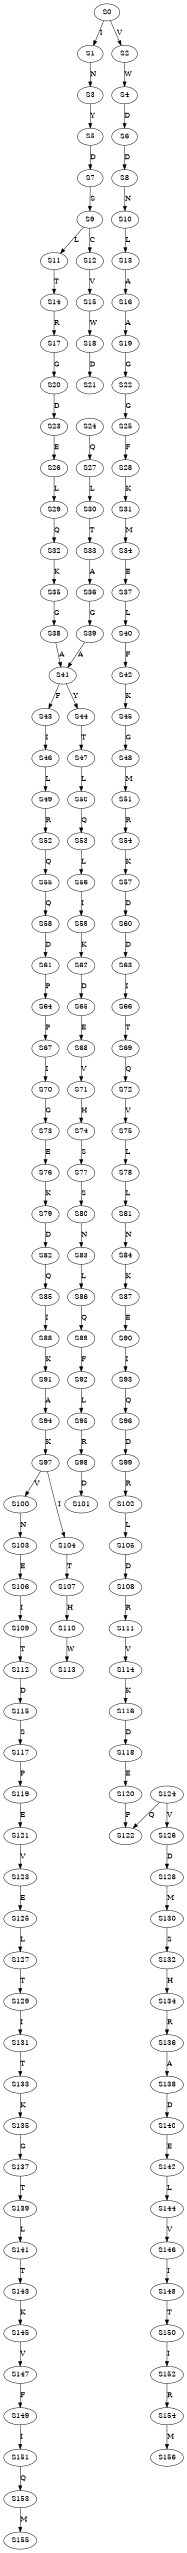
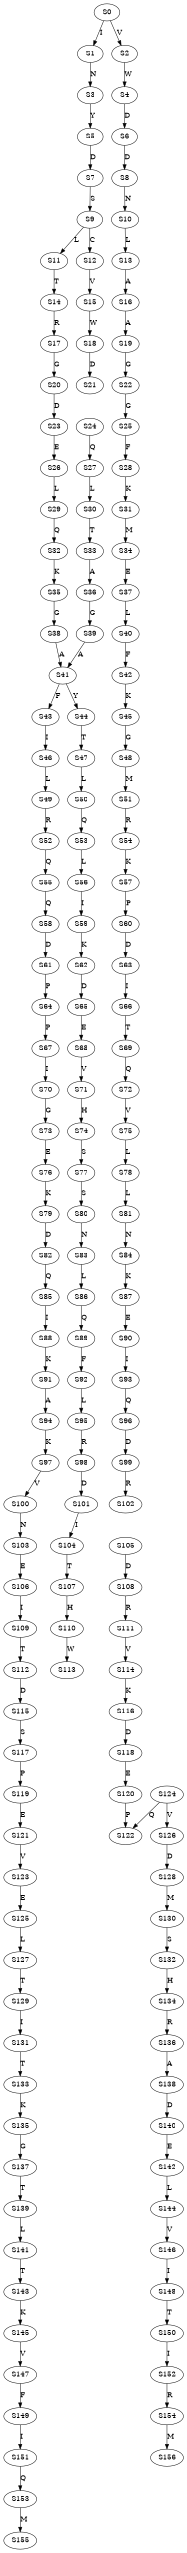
(128, 903) -> (128, 903)
(55, 1502) -> (75, 1523)
(126, 1523) -> none
